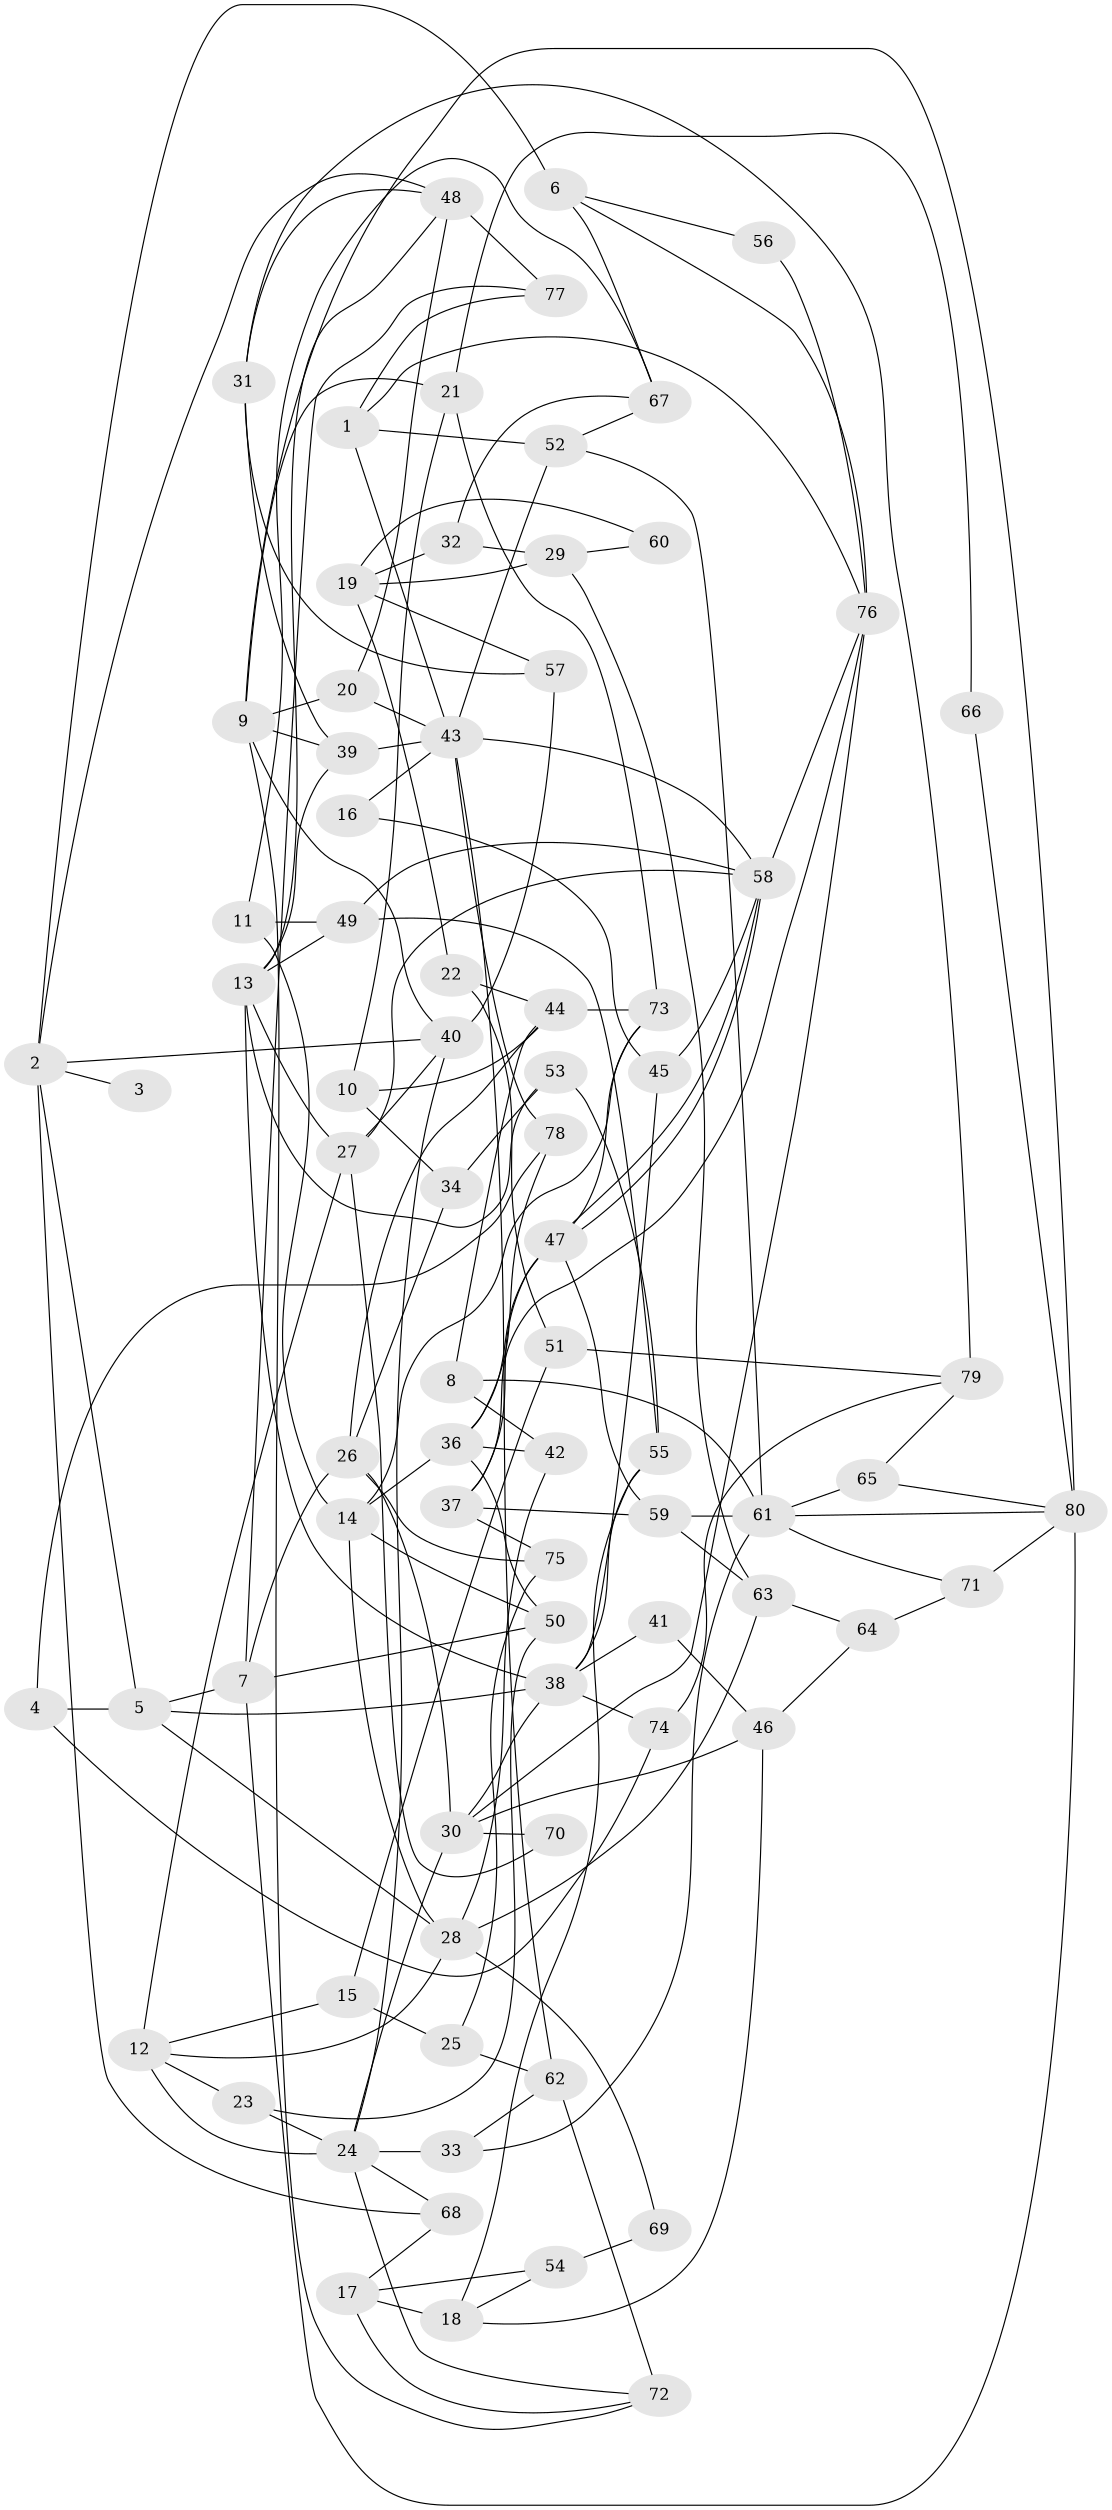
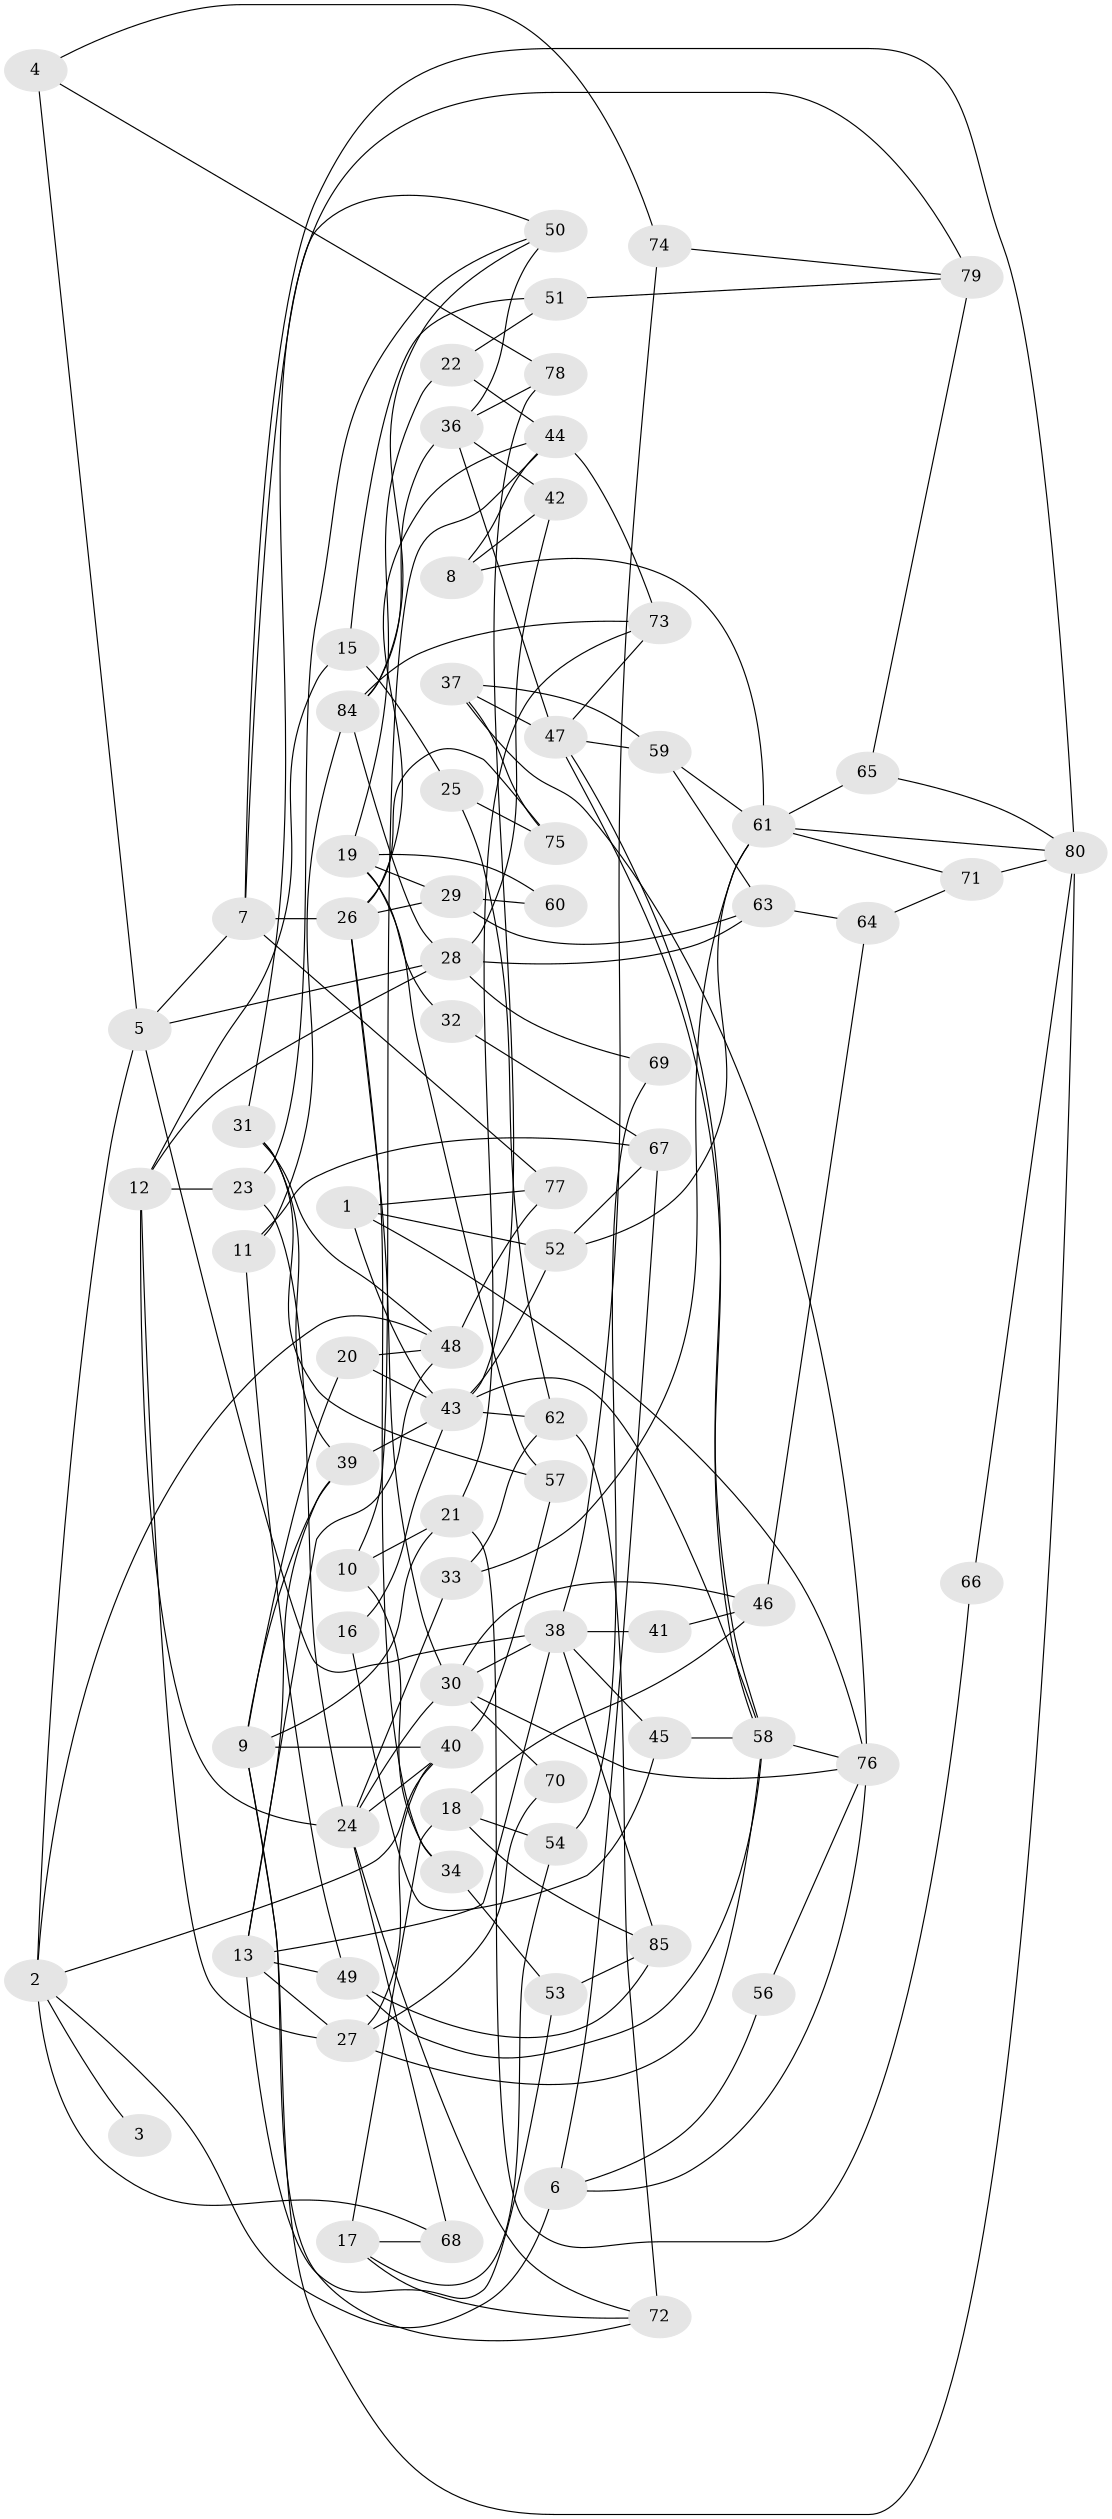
(493, 548) -> (400, 908)
(660, 1454) -> (660, 1946)
(348, 1520) -> (348, 712)
